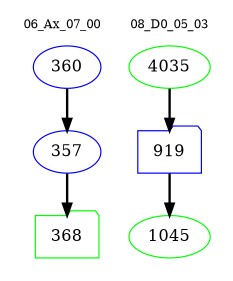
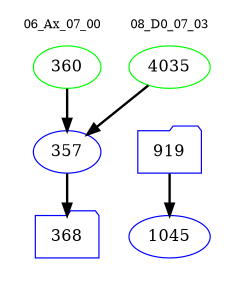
(170, 25) -> (170, 25)
(67, 67) -> (67, 67)
(170, 104) -> (128, 102)
(67, 237) -> (67, 237)
(170, 237) -> (170, 237)
